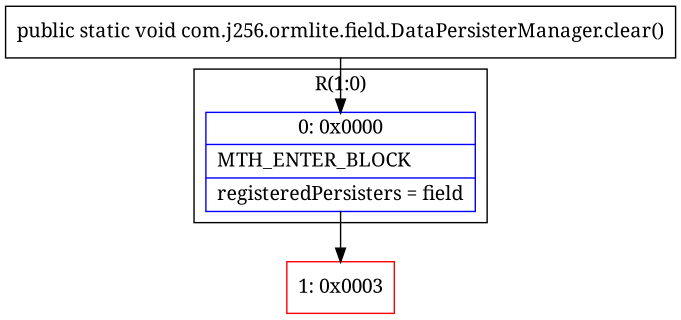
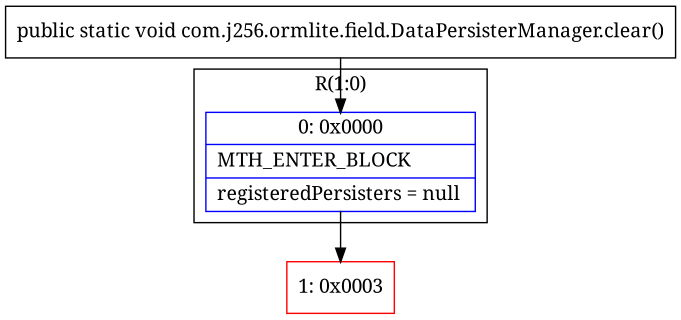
(341, 194) -> (339, 194)
